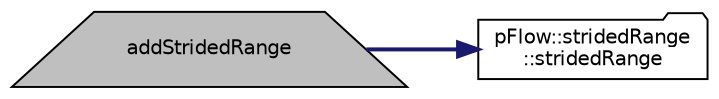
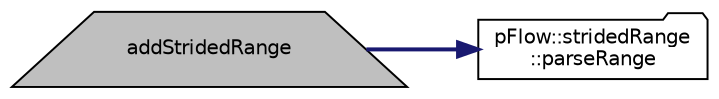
(593, 49) -> (593, 49)
